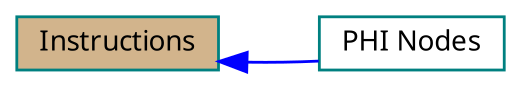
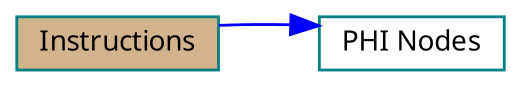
(283, 62) -> (255, 25)
